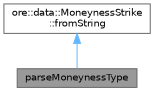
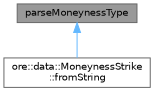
(77, 56) -> (77, 45)
